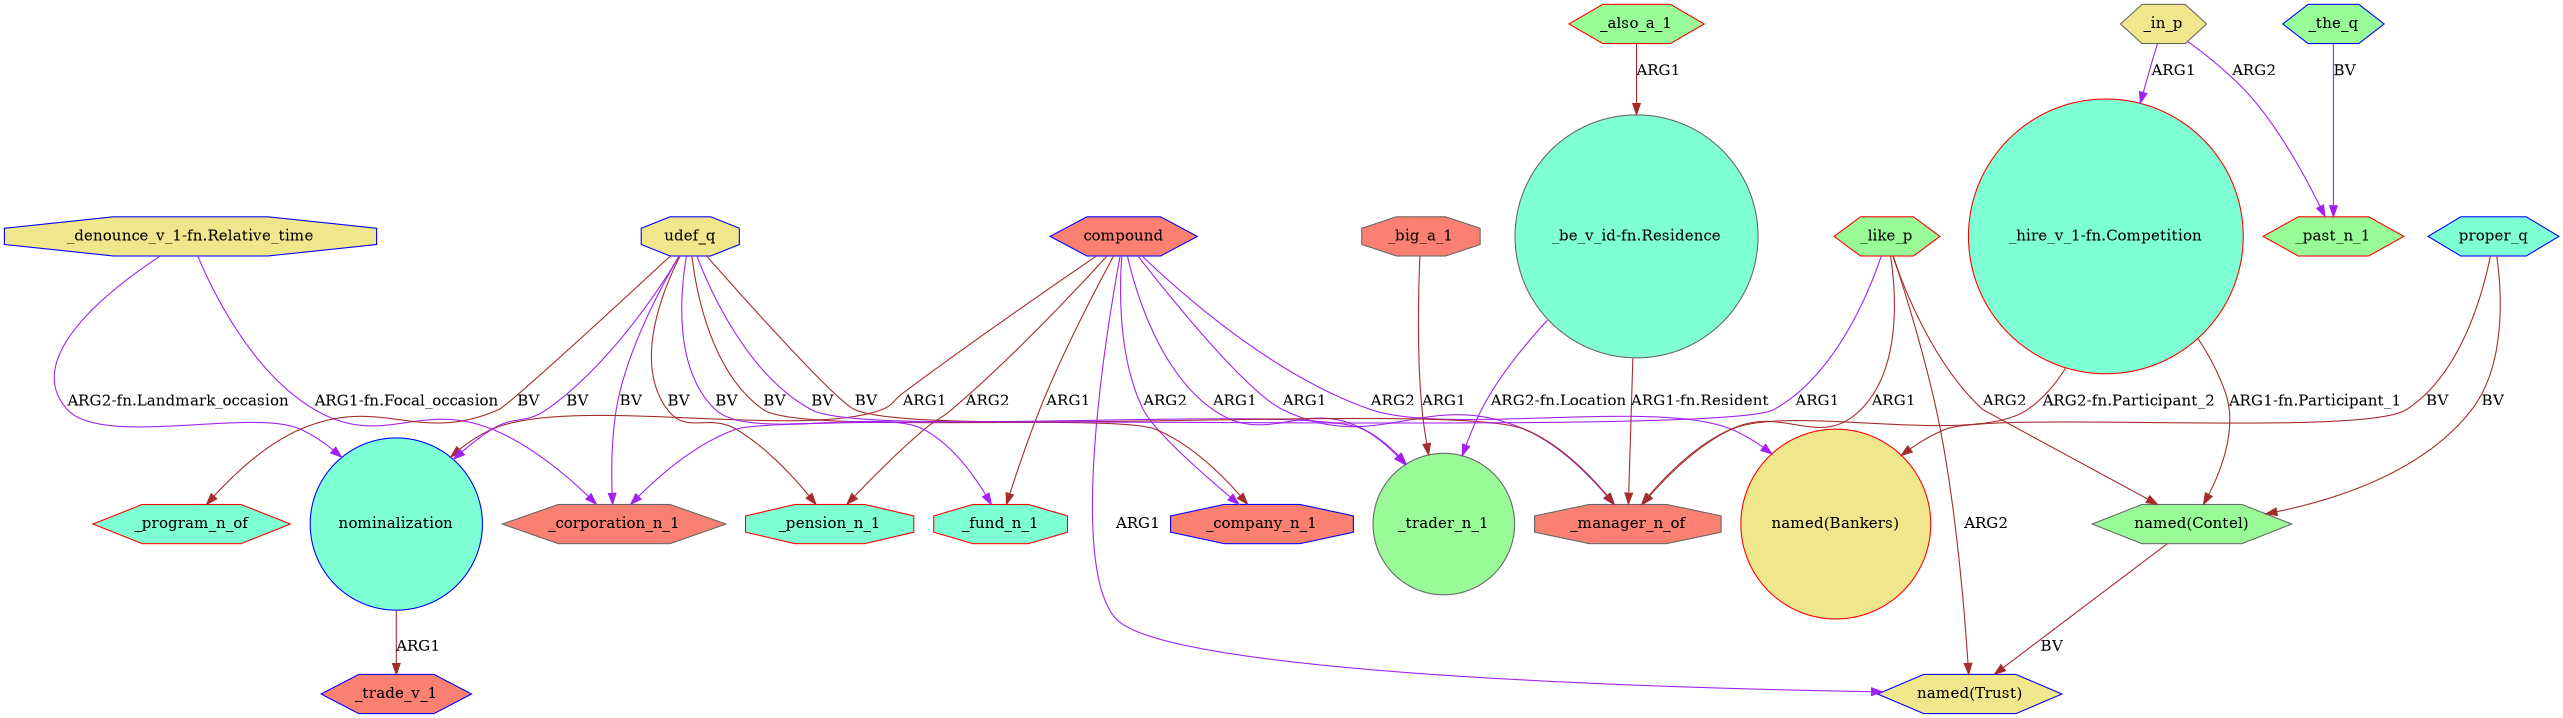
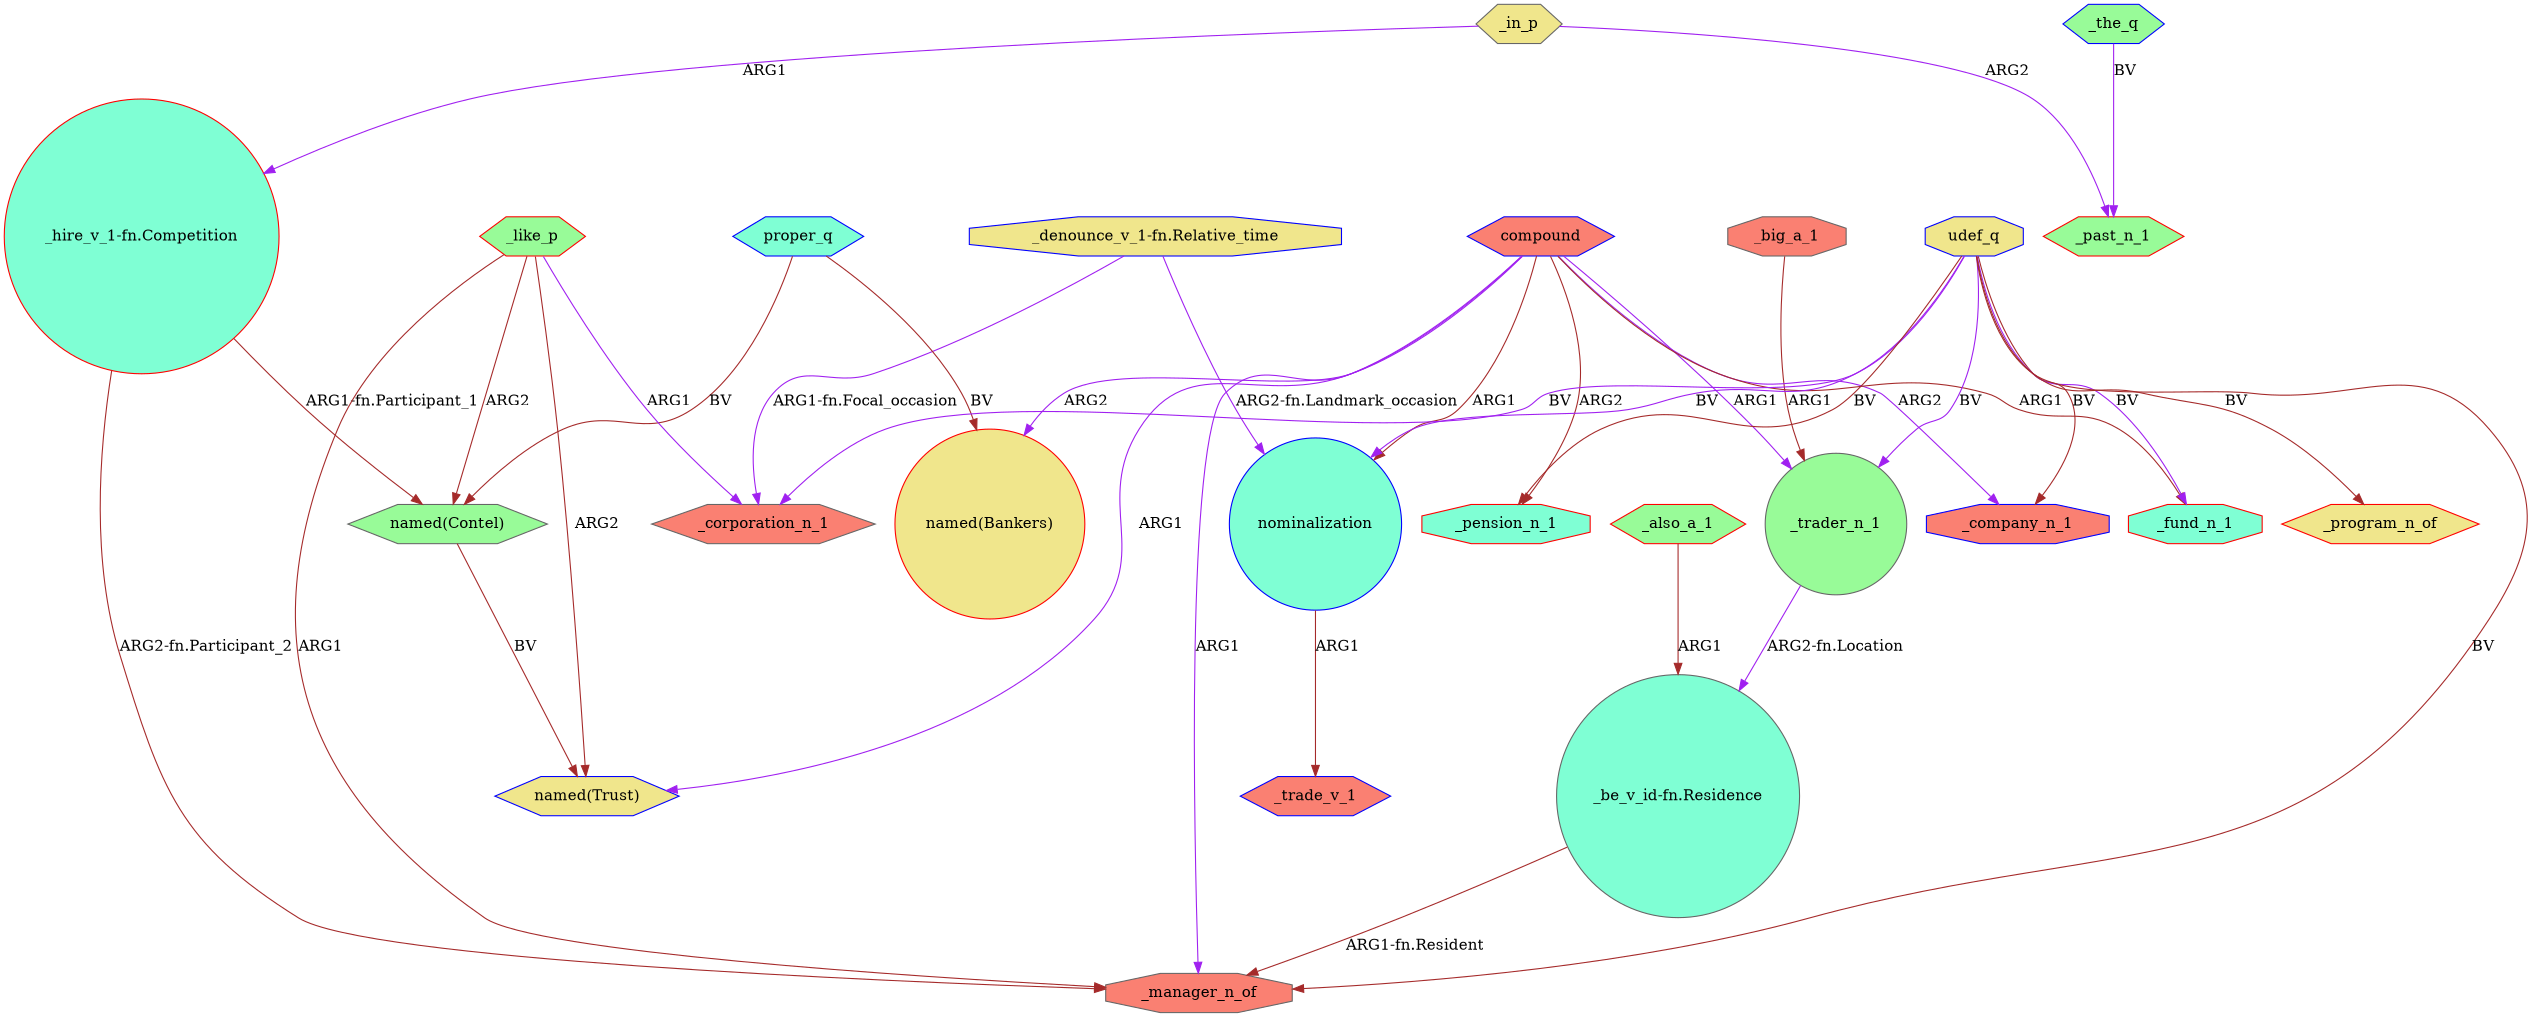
(1500, 378) -> (1773, 633)
(192, 524) -> (2380, 524)
